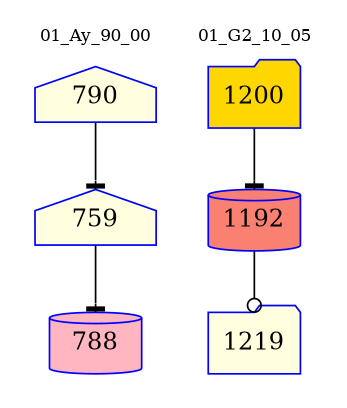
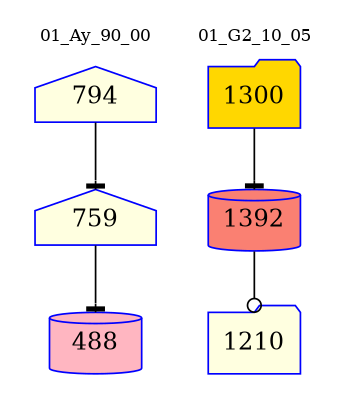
(96, 97) -> (96, 97)
(254, 97) -> (254, 97)
(254, 220) -> (254, 220)
(96, 343) -> (96, 343)
(254, 343) -> (254, 343)
